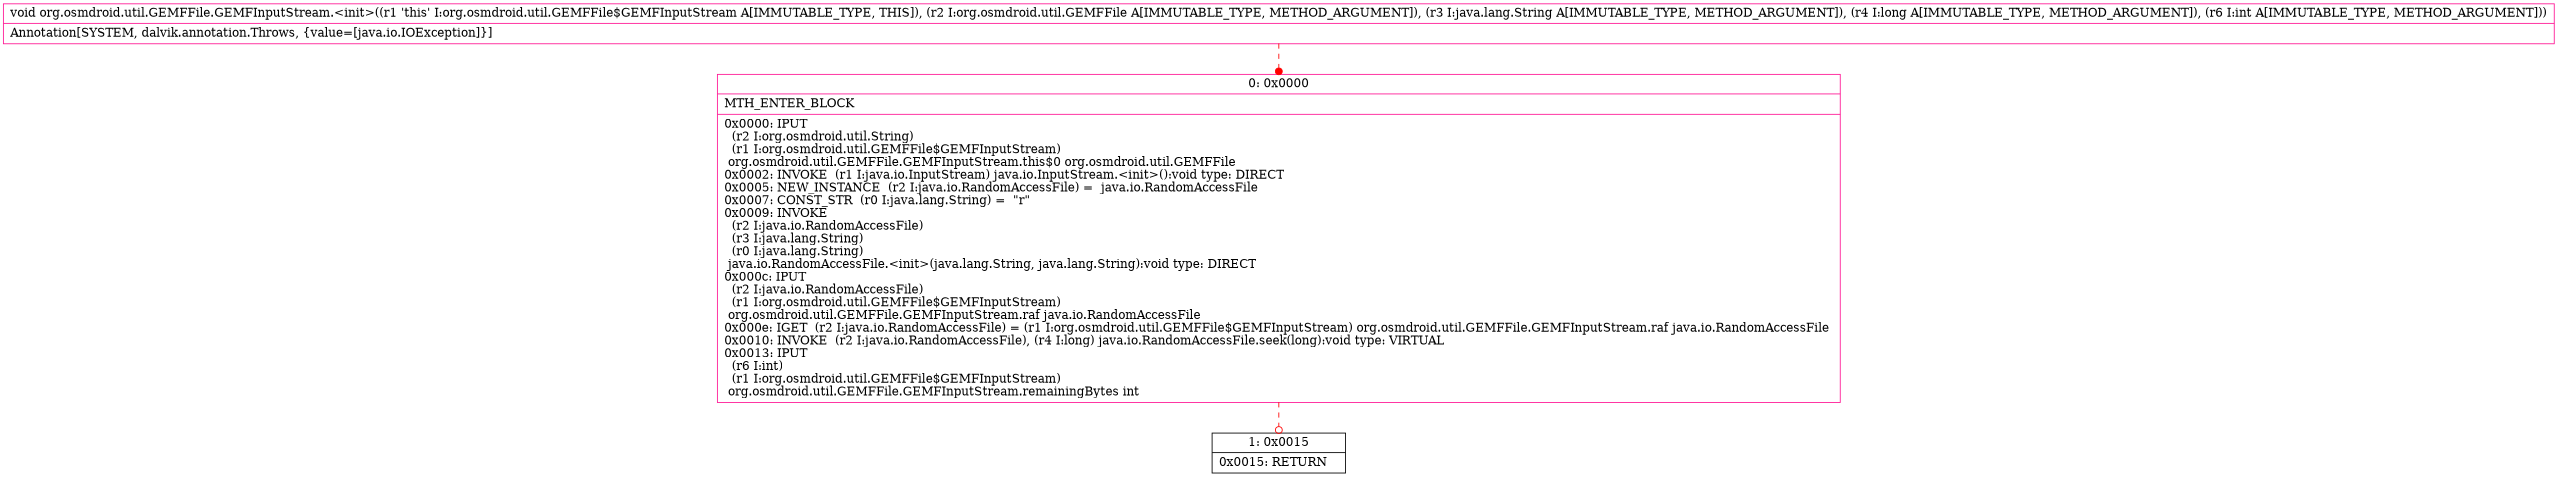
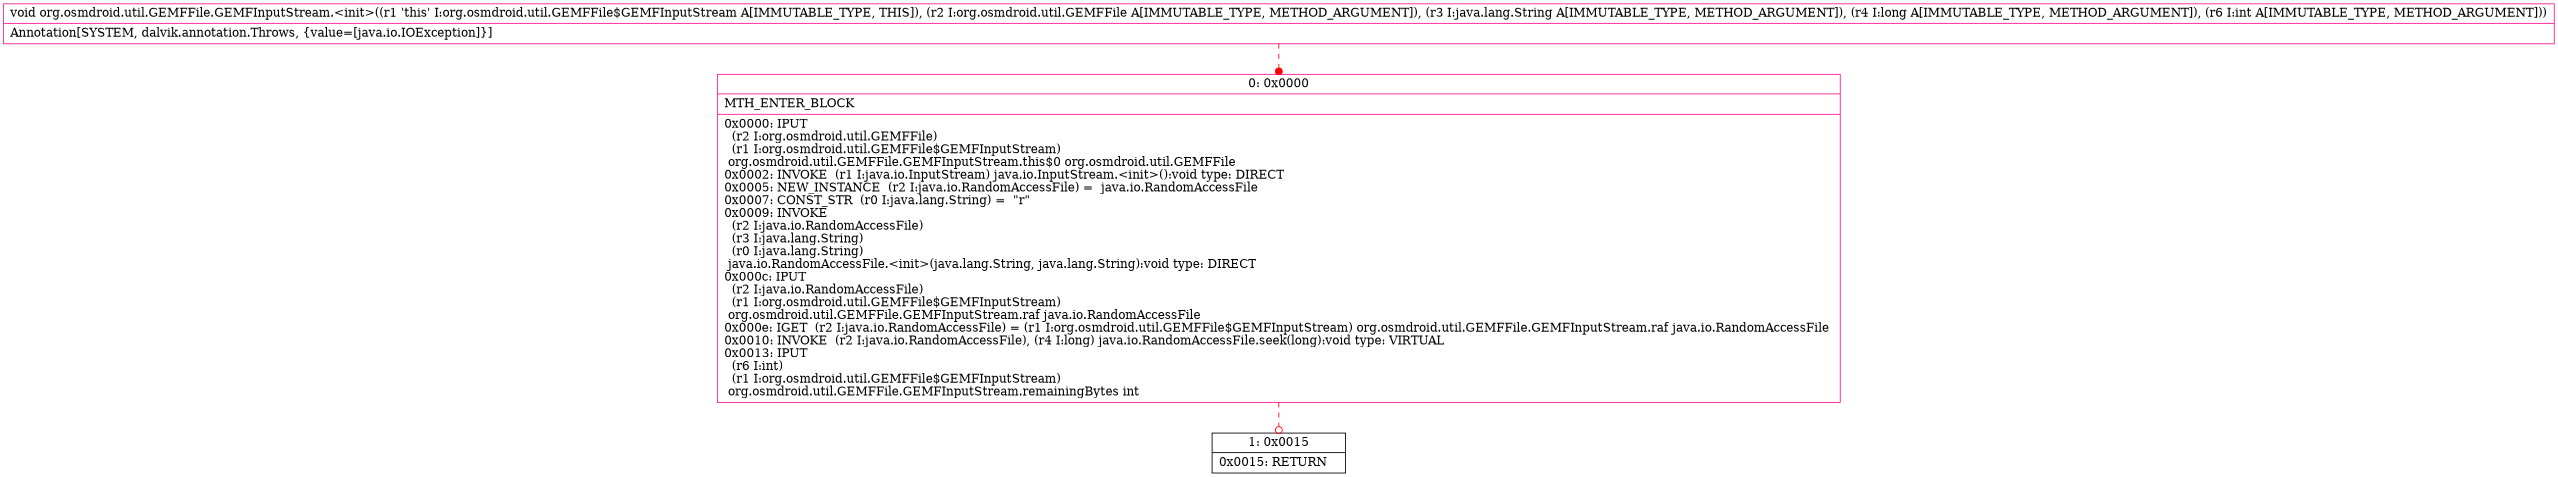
(819, 137) -> (831, 137)
